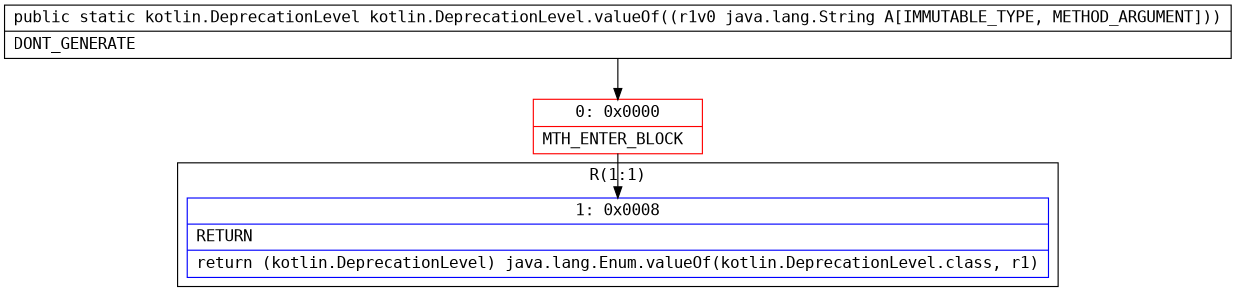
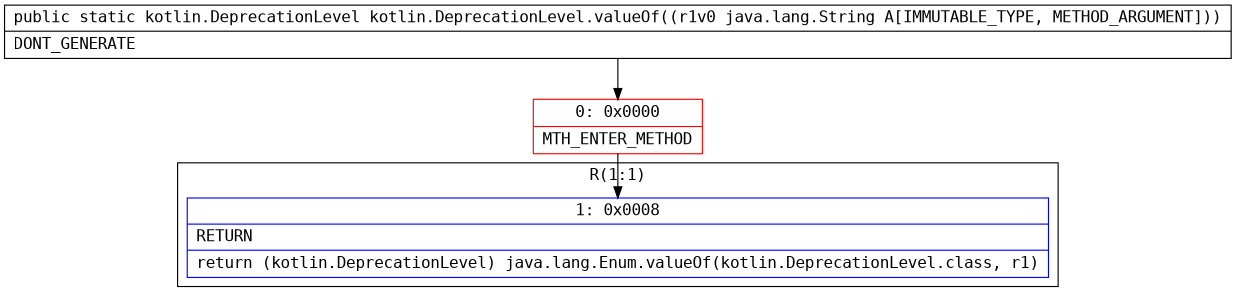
(613, 140) -> (618, 140)
